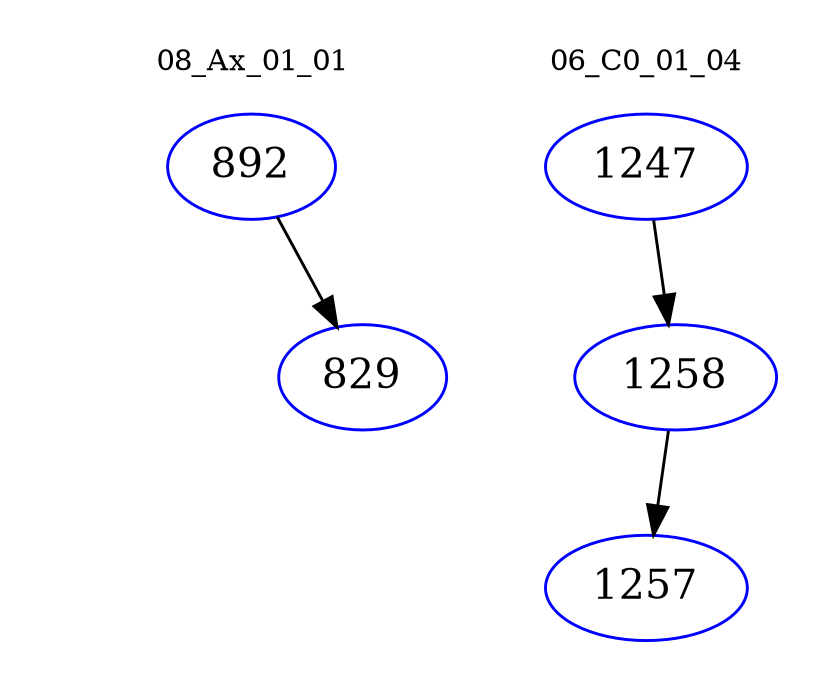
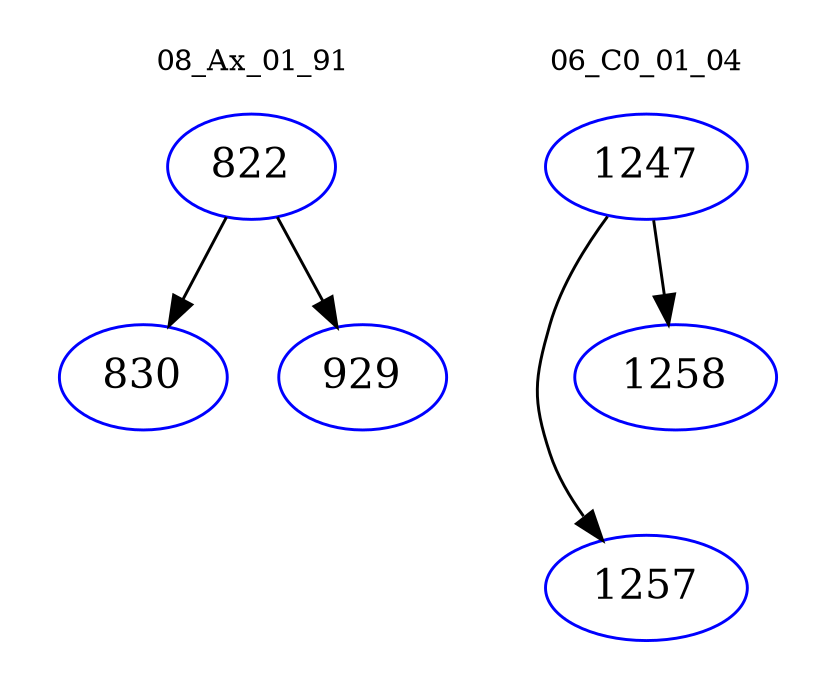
(253, 63) -> (253, 63)
(252, 167) -> (252, 167)
none -> (143, 377)
(363, 377) -> (363, 377)
(663, 468) -> (540, 363)
